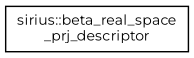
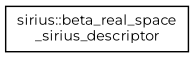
(97, 29) -> (97, 29)
